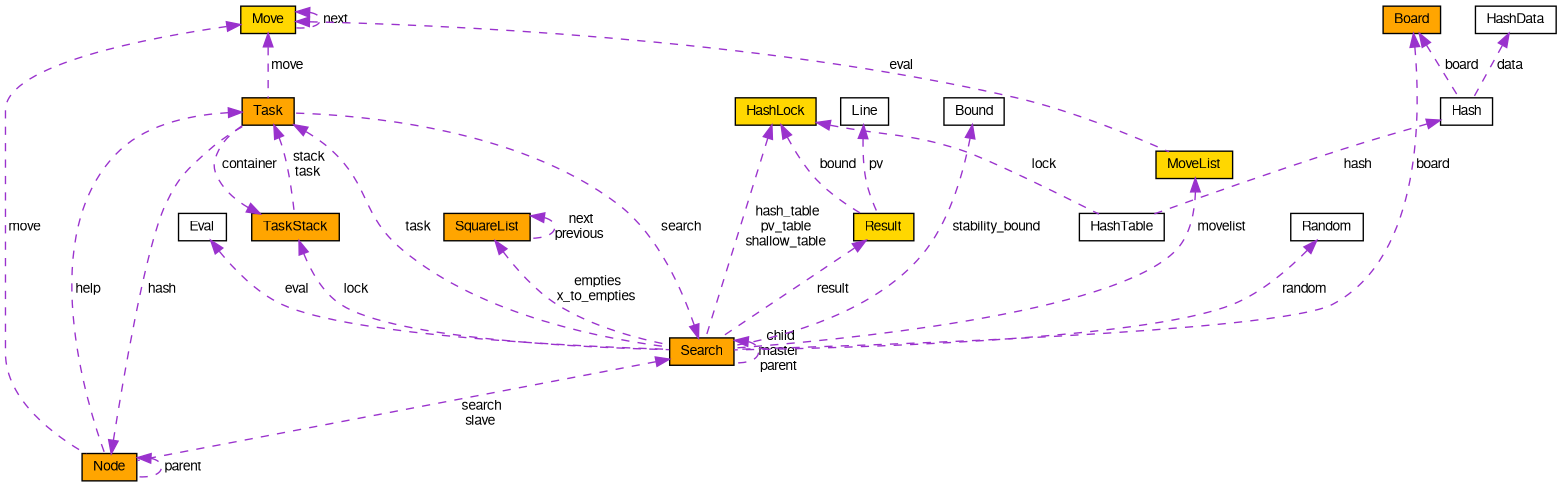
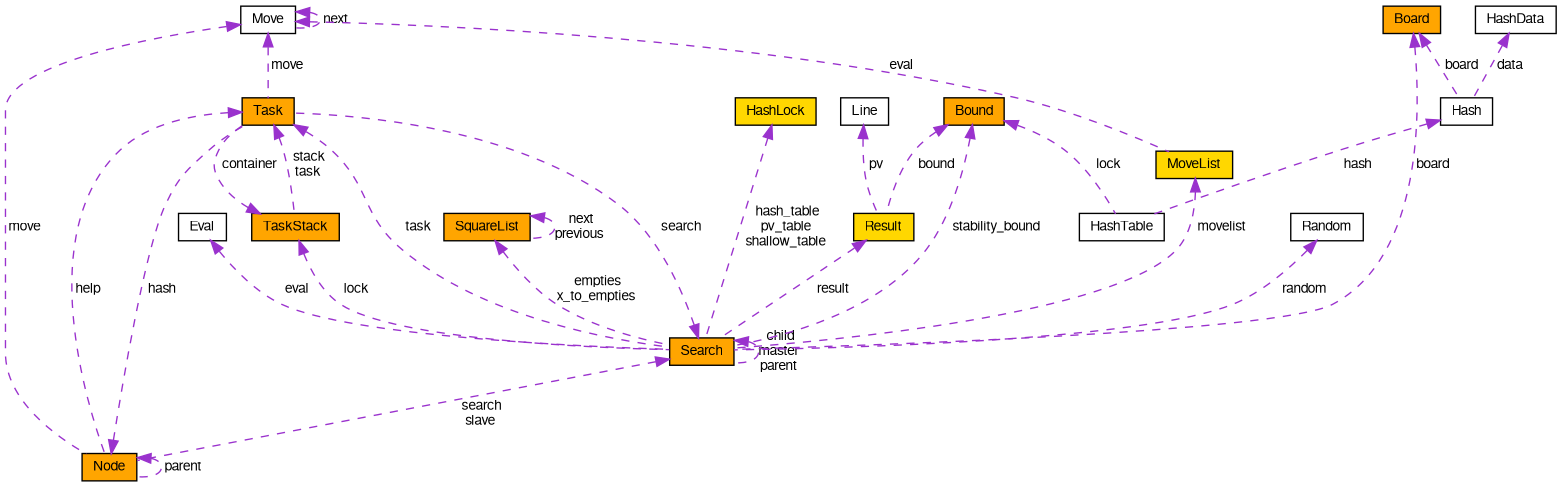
(268, 20) -> (268, 20)
(974, 111) -> (974, 111)
(976, 156) -> (1075, 160)
(818, 181) -> (903, 168)
